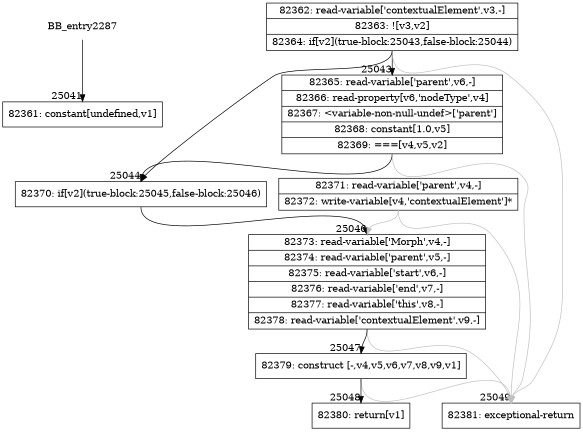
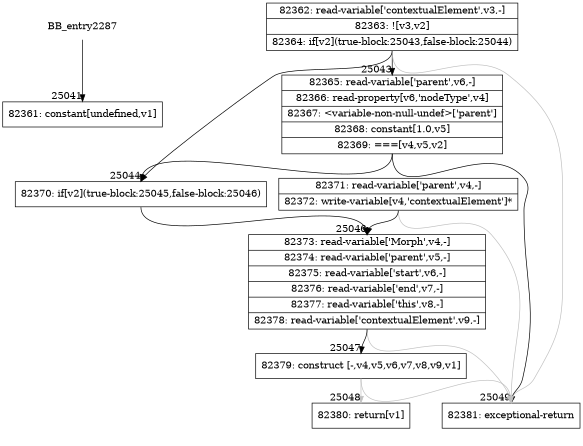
(524, 213) -> (524, 213)
(386, 222) -> (386, 222)
(361, 391) -> (361, 391)
